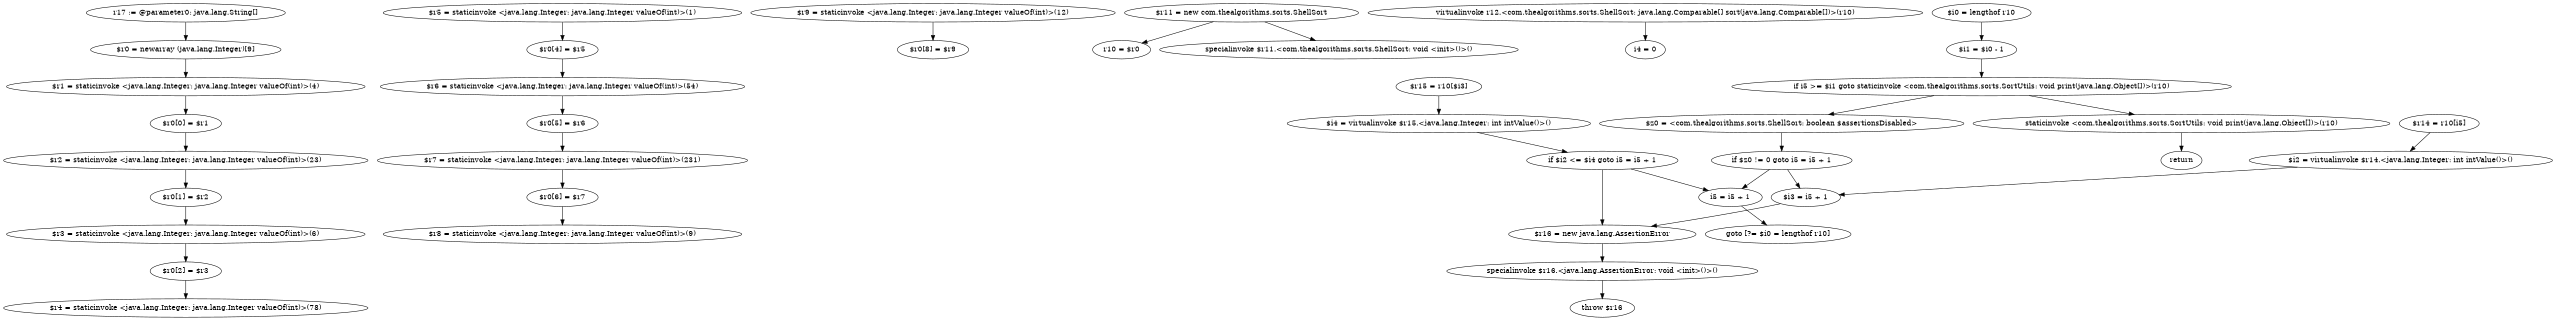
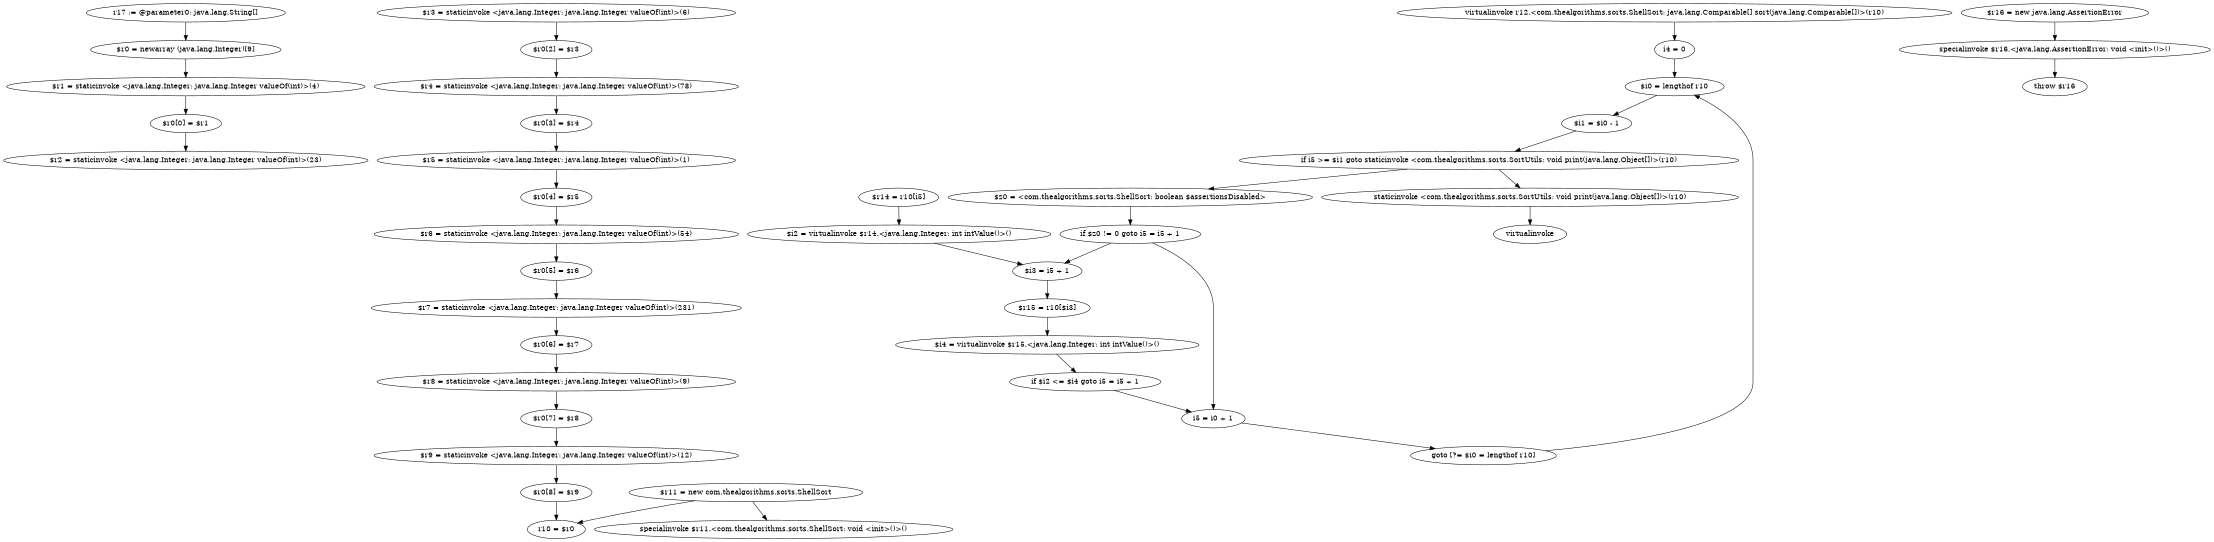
none -> (1675, 66)
none -> (556, 124)
(2181, 160) -> (1530, 234)
(1602, 195) -> none
(186, 197) -> none
(1730, 197) -> (1213, 419)
(1719, 215) -> (1047, 287)
none -> (1753, 342)
none -> (556, 419)
none -> (556, 508)
